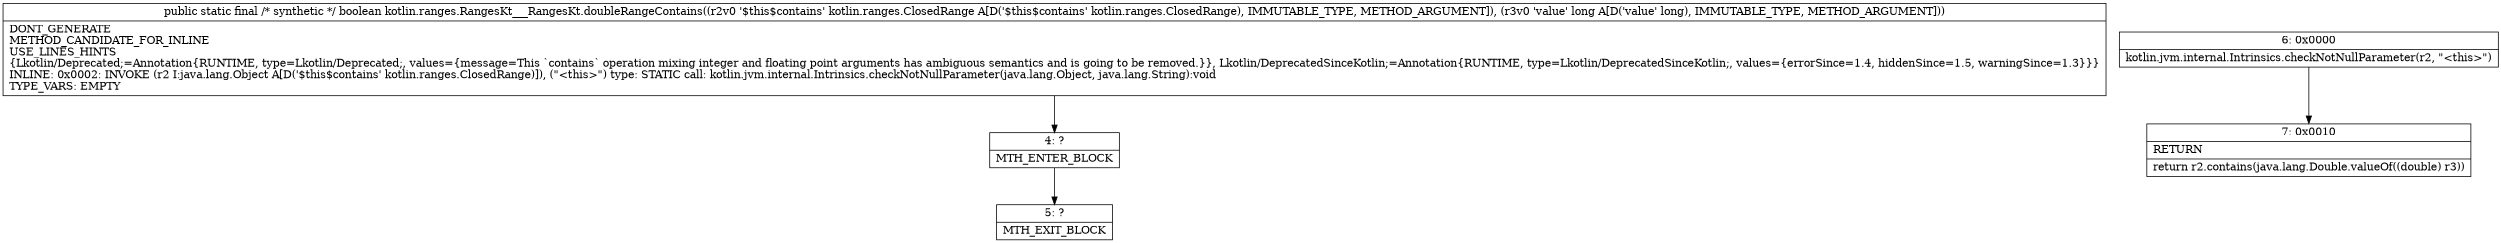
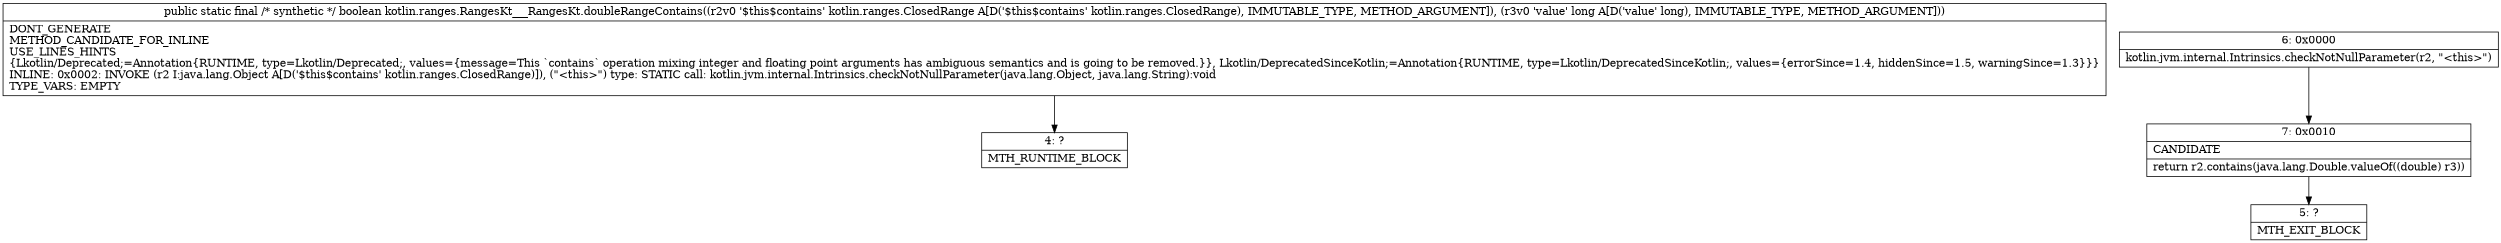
(2178, 150) -> (2187, 150)
(1055, 159) -> (1055, 159)
(1055, 182) -> (2309, 187)
